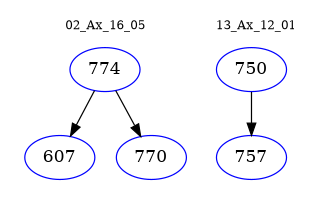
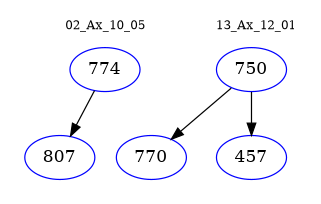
(106, 26) -> (106, 26)
(125, 108) -> (215, 102)
(60, 157) -> (60, 157)
(251, 157) -> (251, 157)
